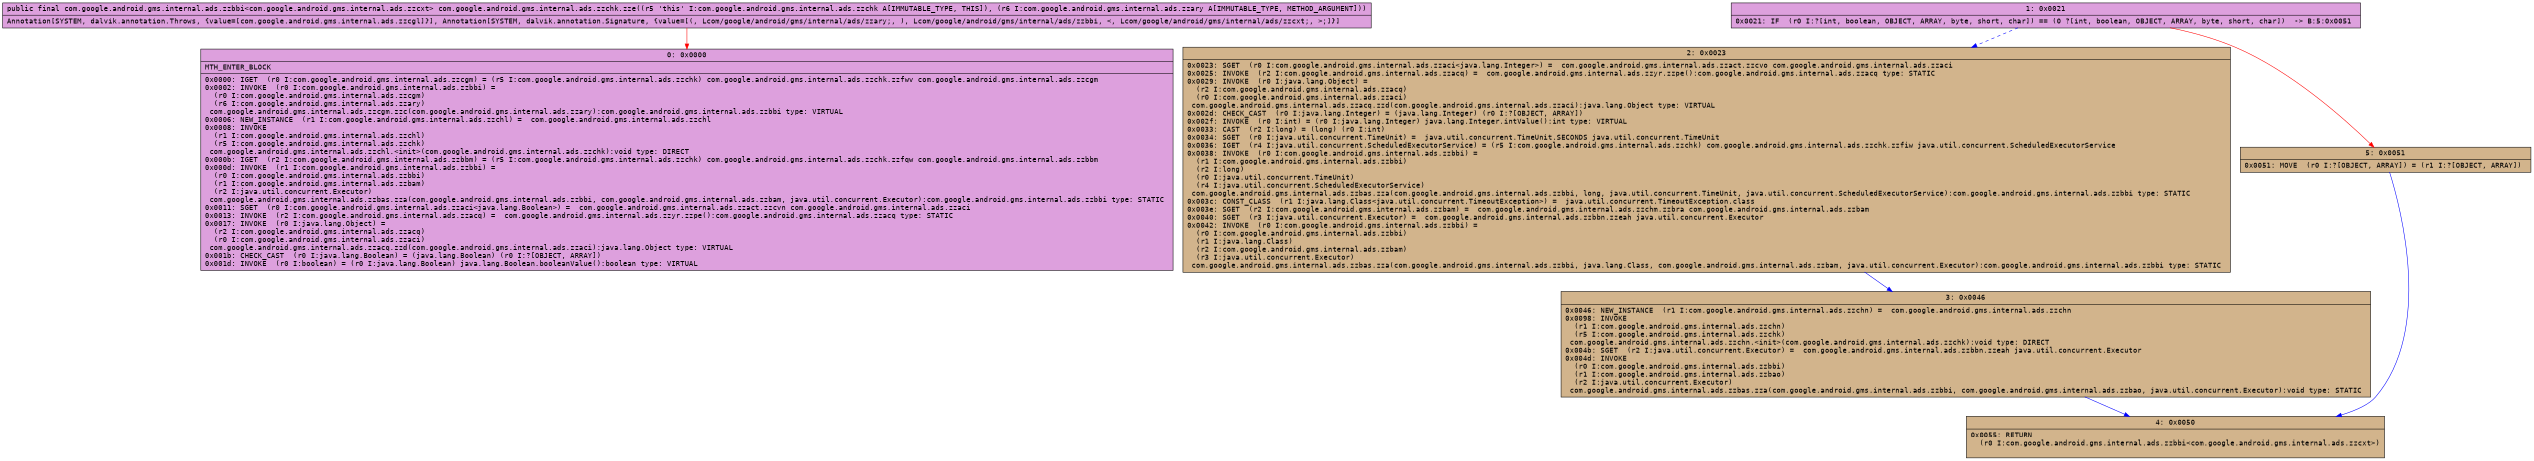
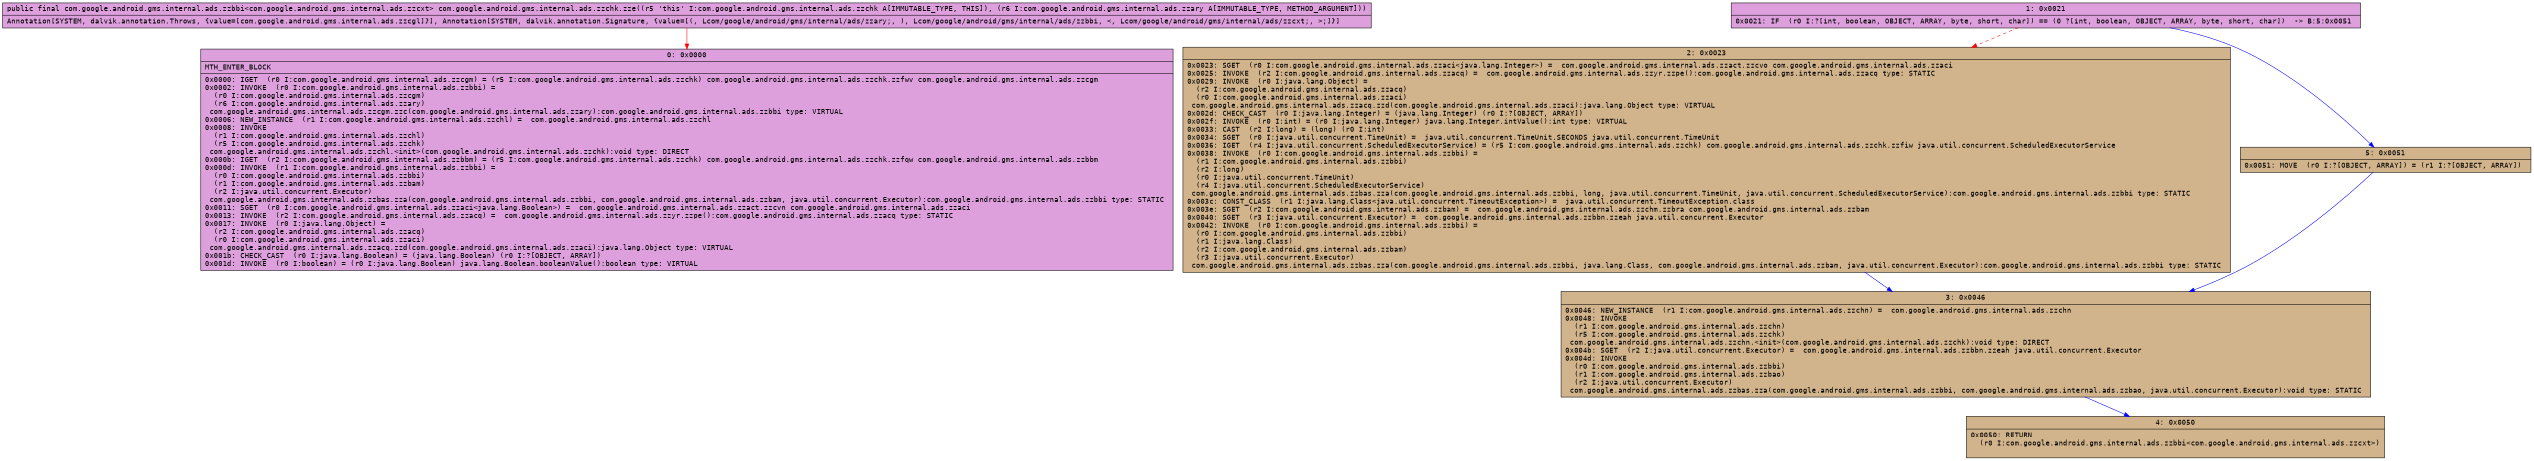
(1997, 37) -> (1997, 37)
(2279, 70) -> (2279, 70)
(2408, 307) -> (2289, 240)
(1601, 318) -> (1601, 318)
(2006, 435) -> (2006, 435)
